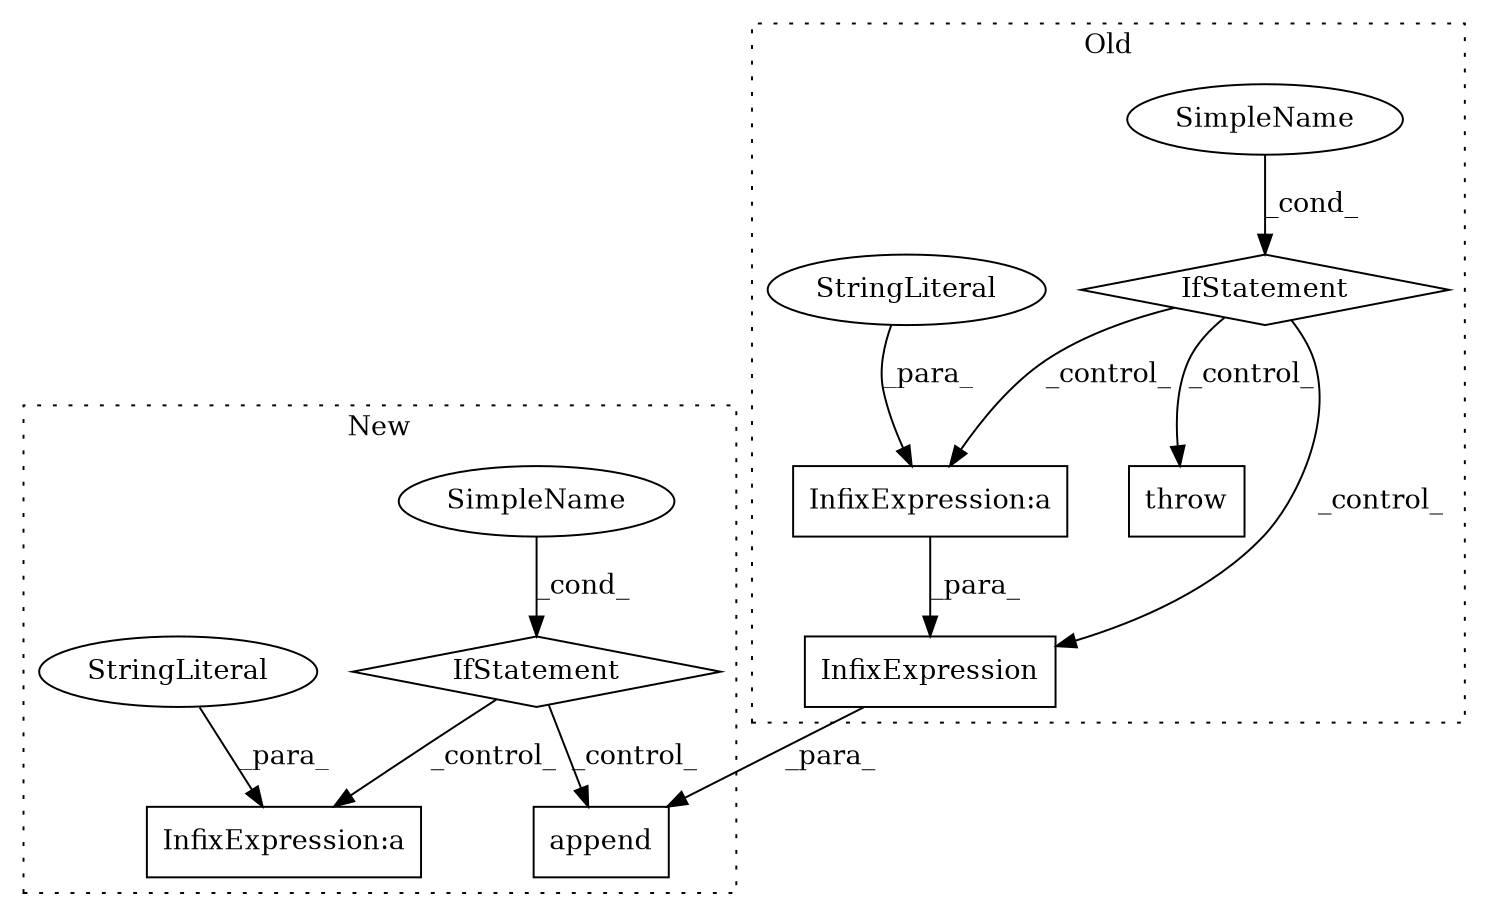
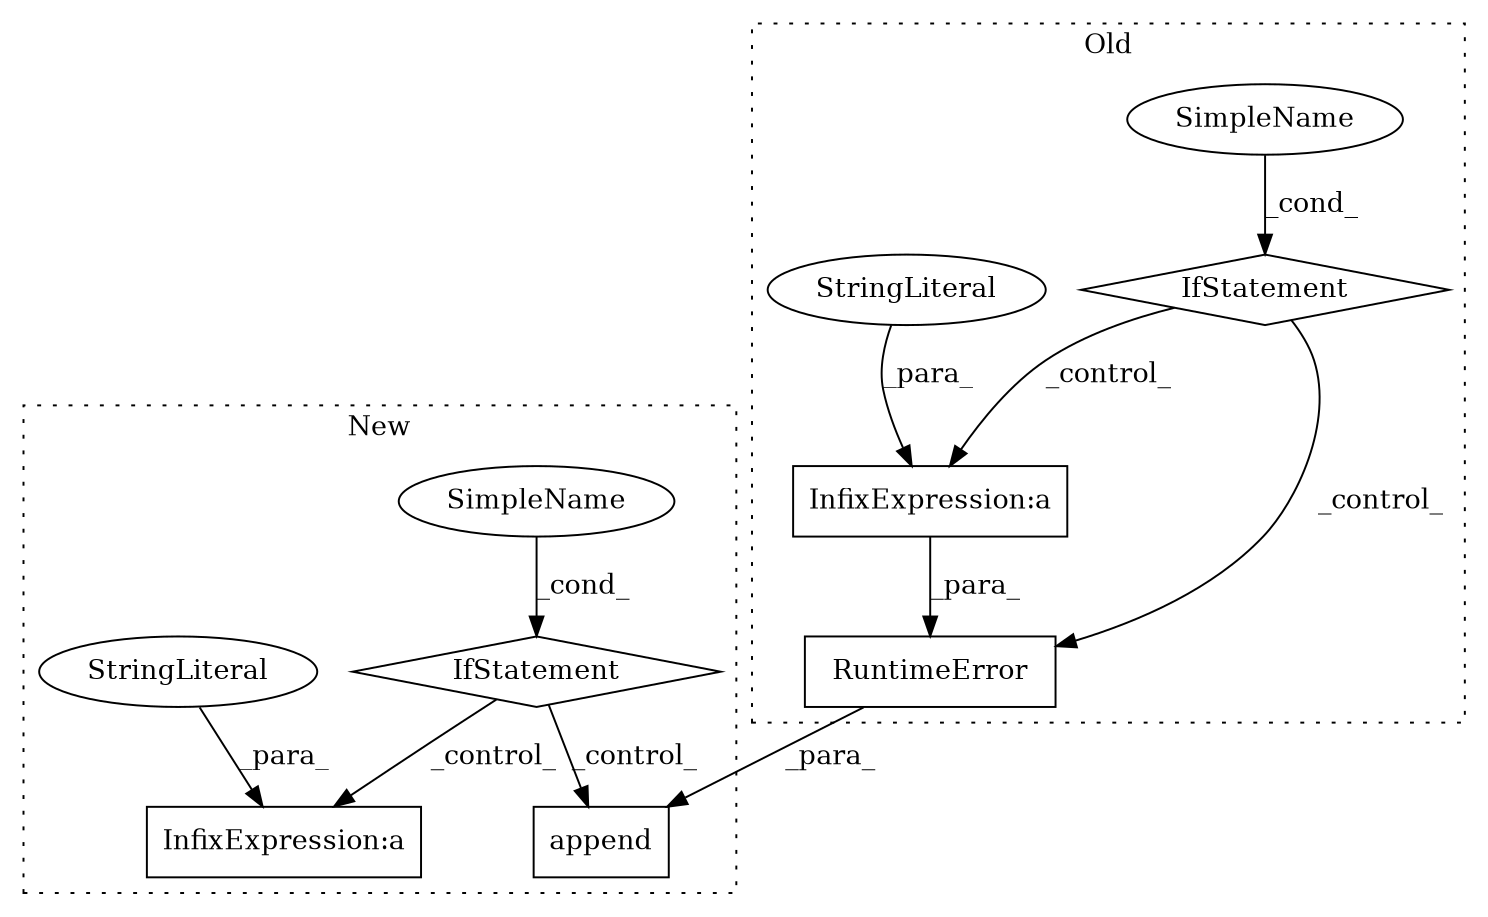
(1187, 501) -> none
(930, 672) -> (930, 672)
